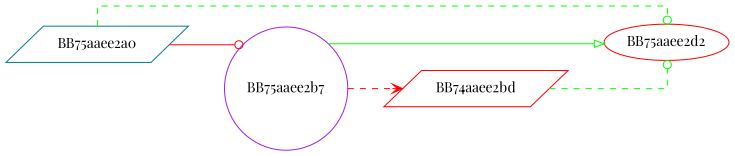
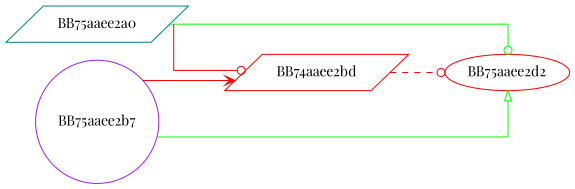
(377, 6) -> (350, 24)
(202, 45) -> (182, 70)
(370, 89) -> (184, 81)
(618, 89) -> (414, 72)
